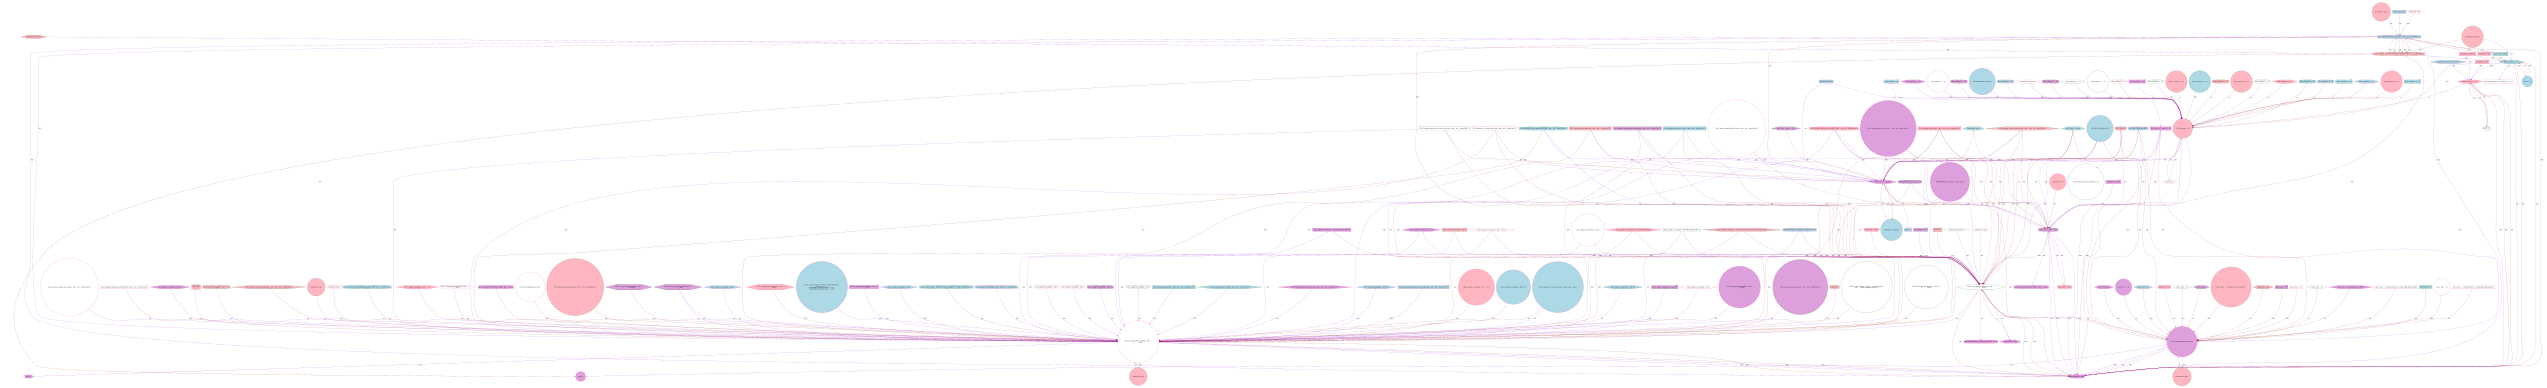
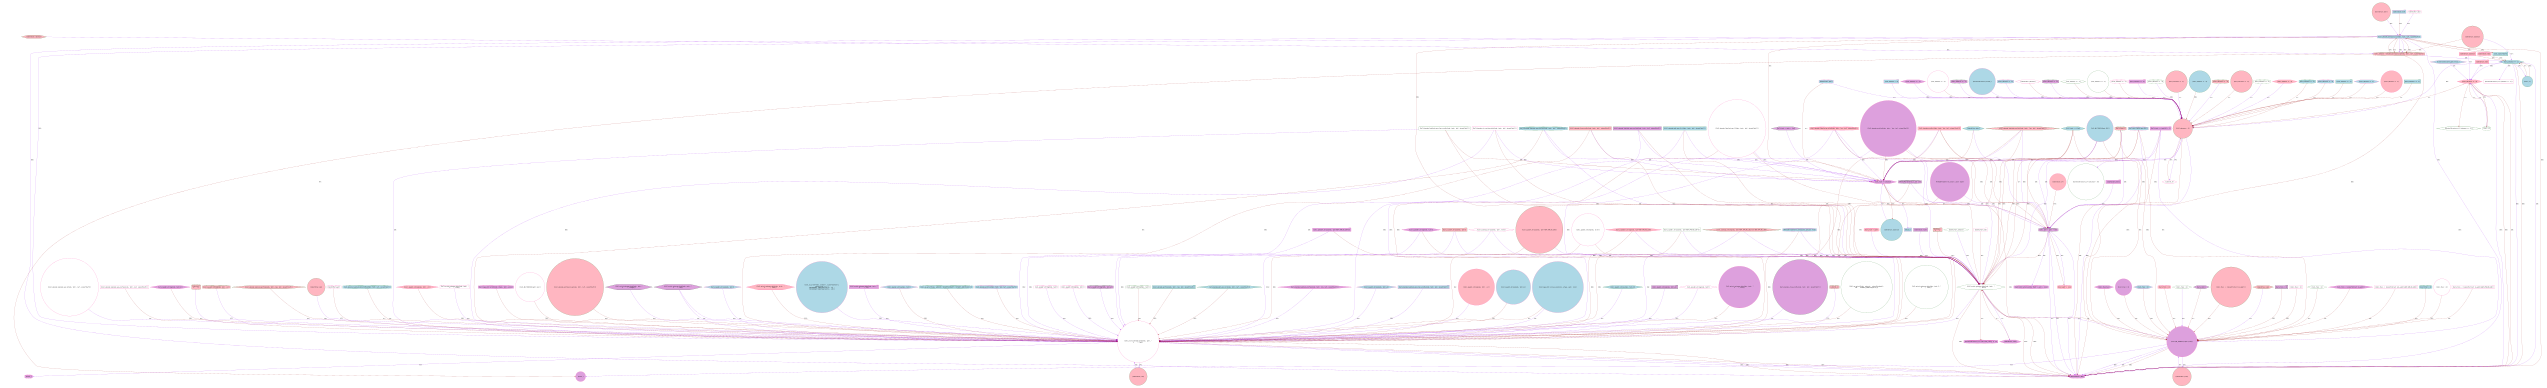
(2023, 99) -> (2039, 98)
none -> (2459, 129)
none -> (1539, 230)
